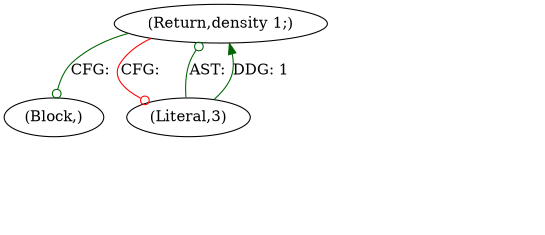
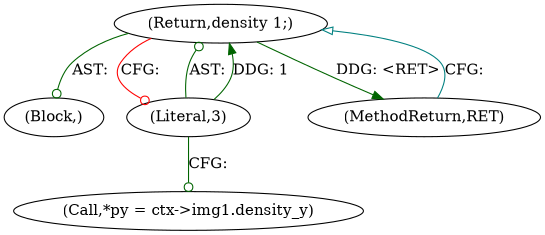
(93, 71) -> (93, 71)
none -> (424, 117)
none -> (189, 211)
